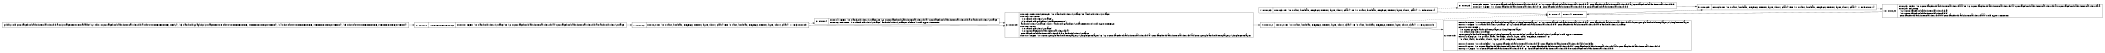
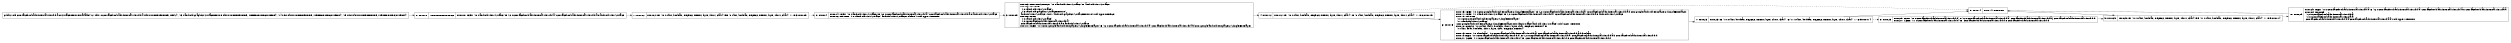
none -> (1691, 22)
(906, 26) -> none
